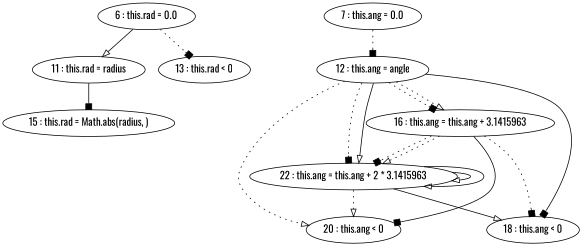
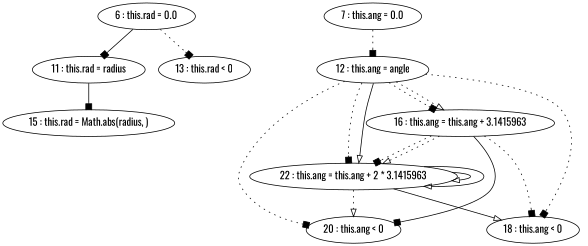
(120, 41) -> (120, 41)
(547, 100) -> (547, 100)
(252, 148) -> (252, 148)
